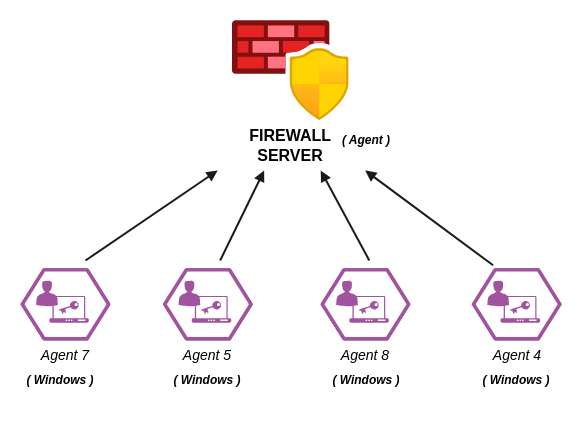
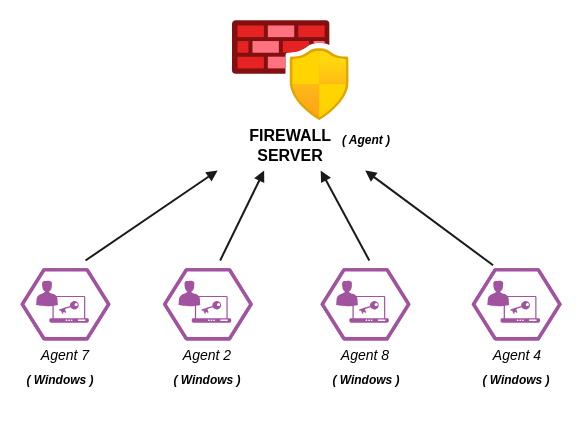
(208, 356) -> (208, 356)
